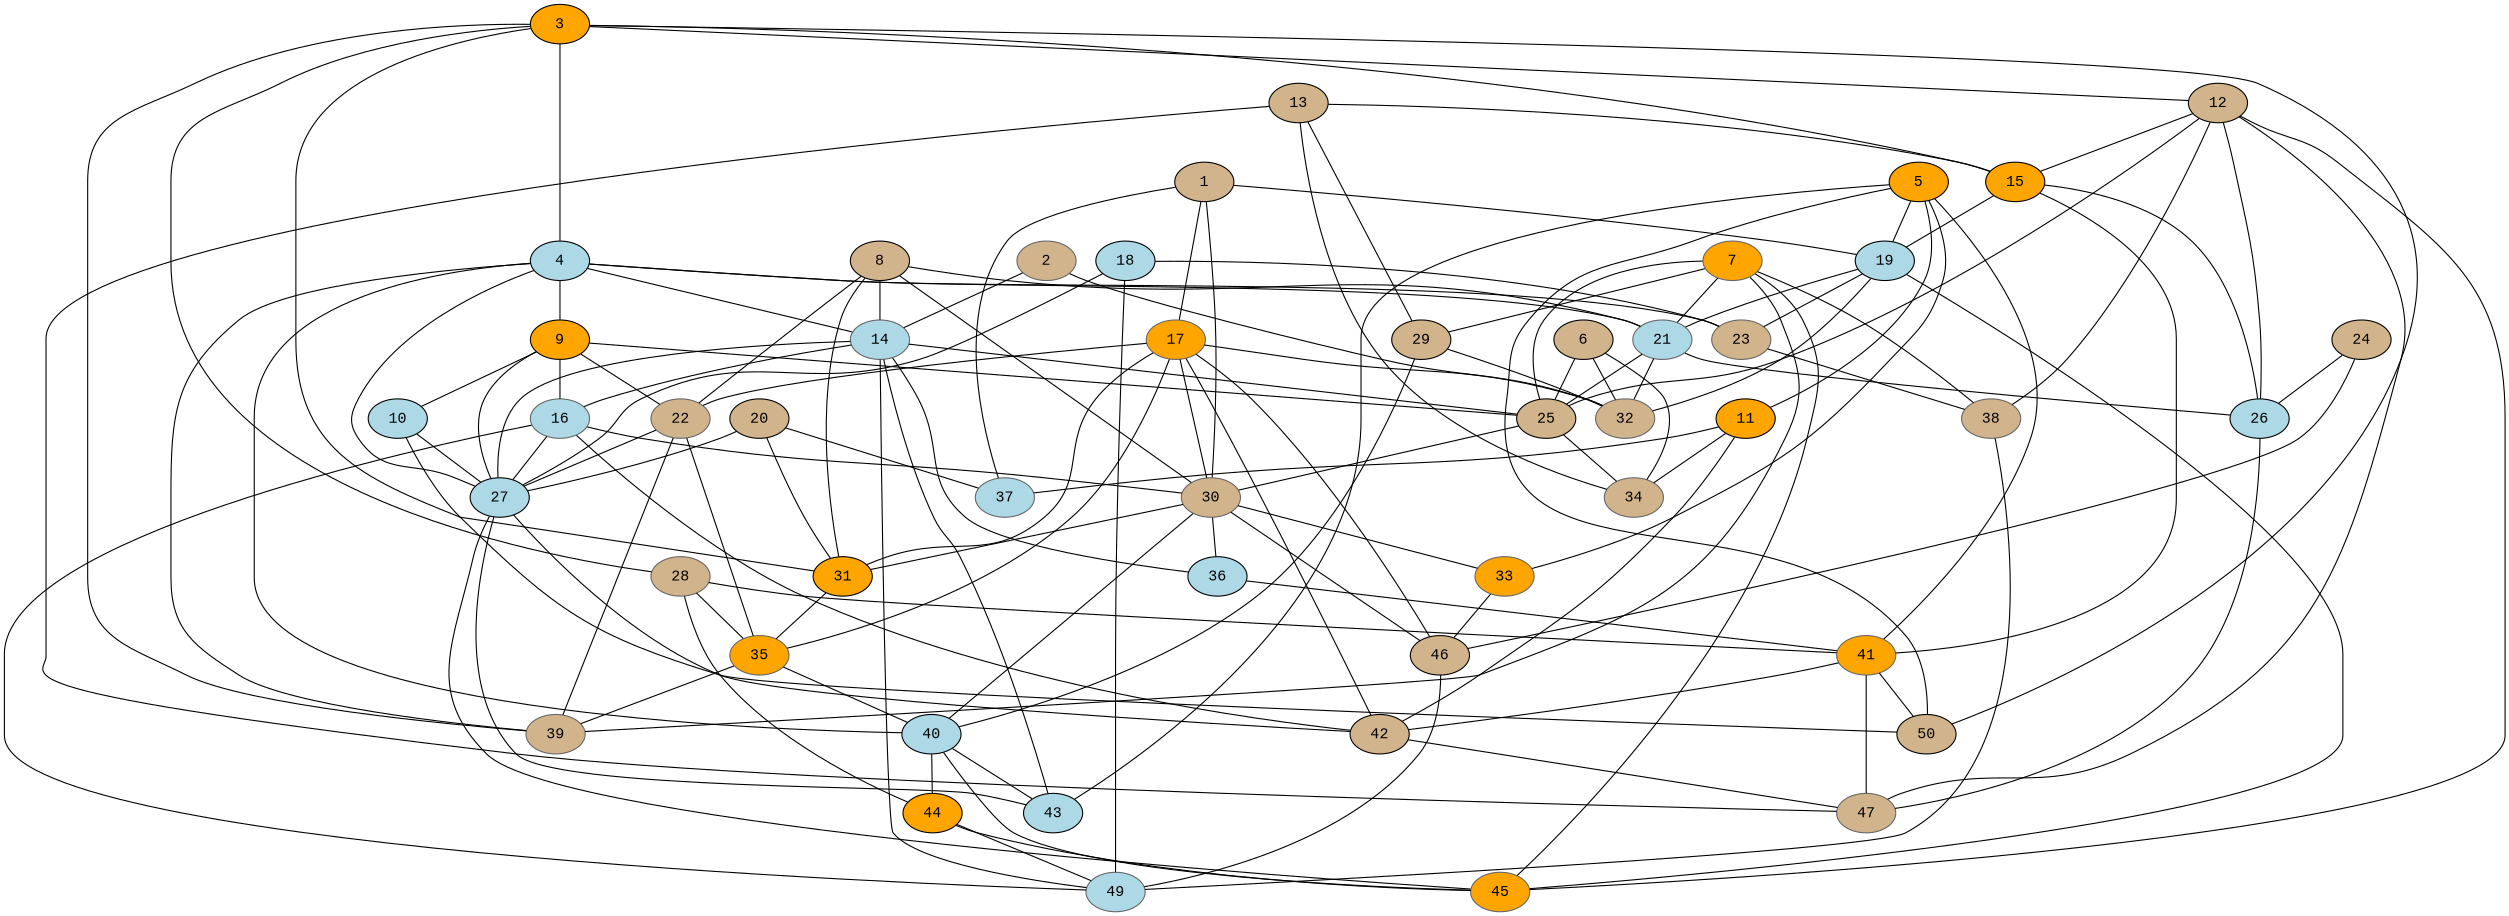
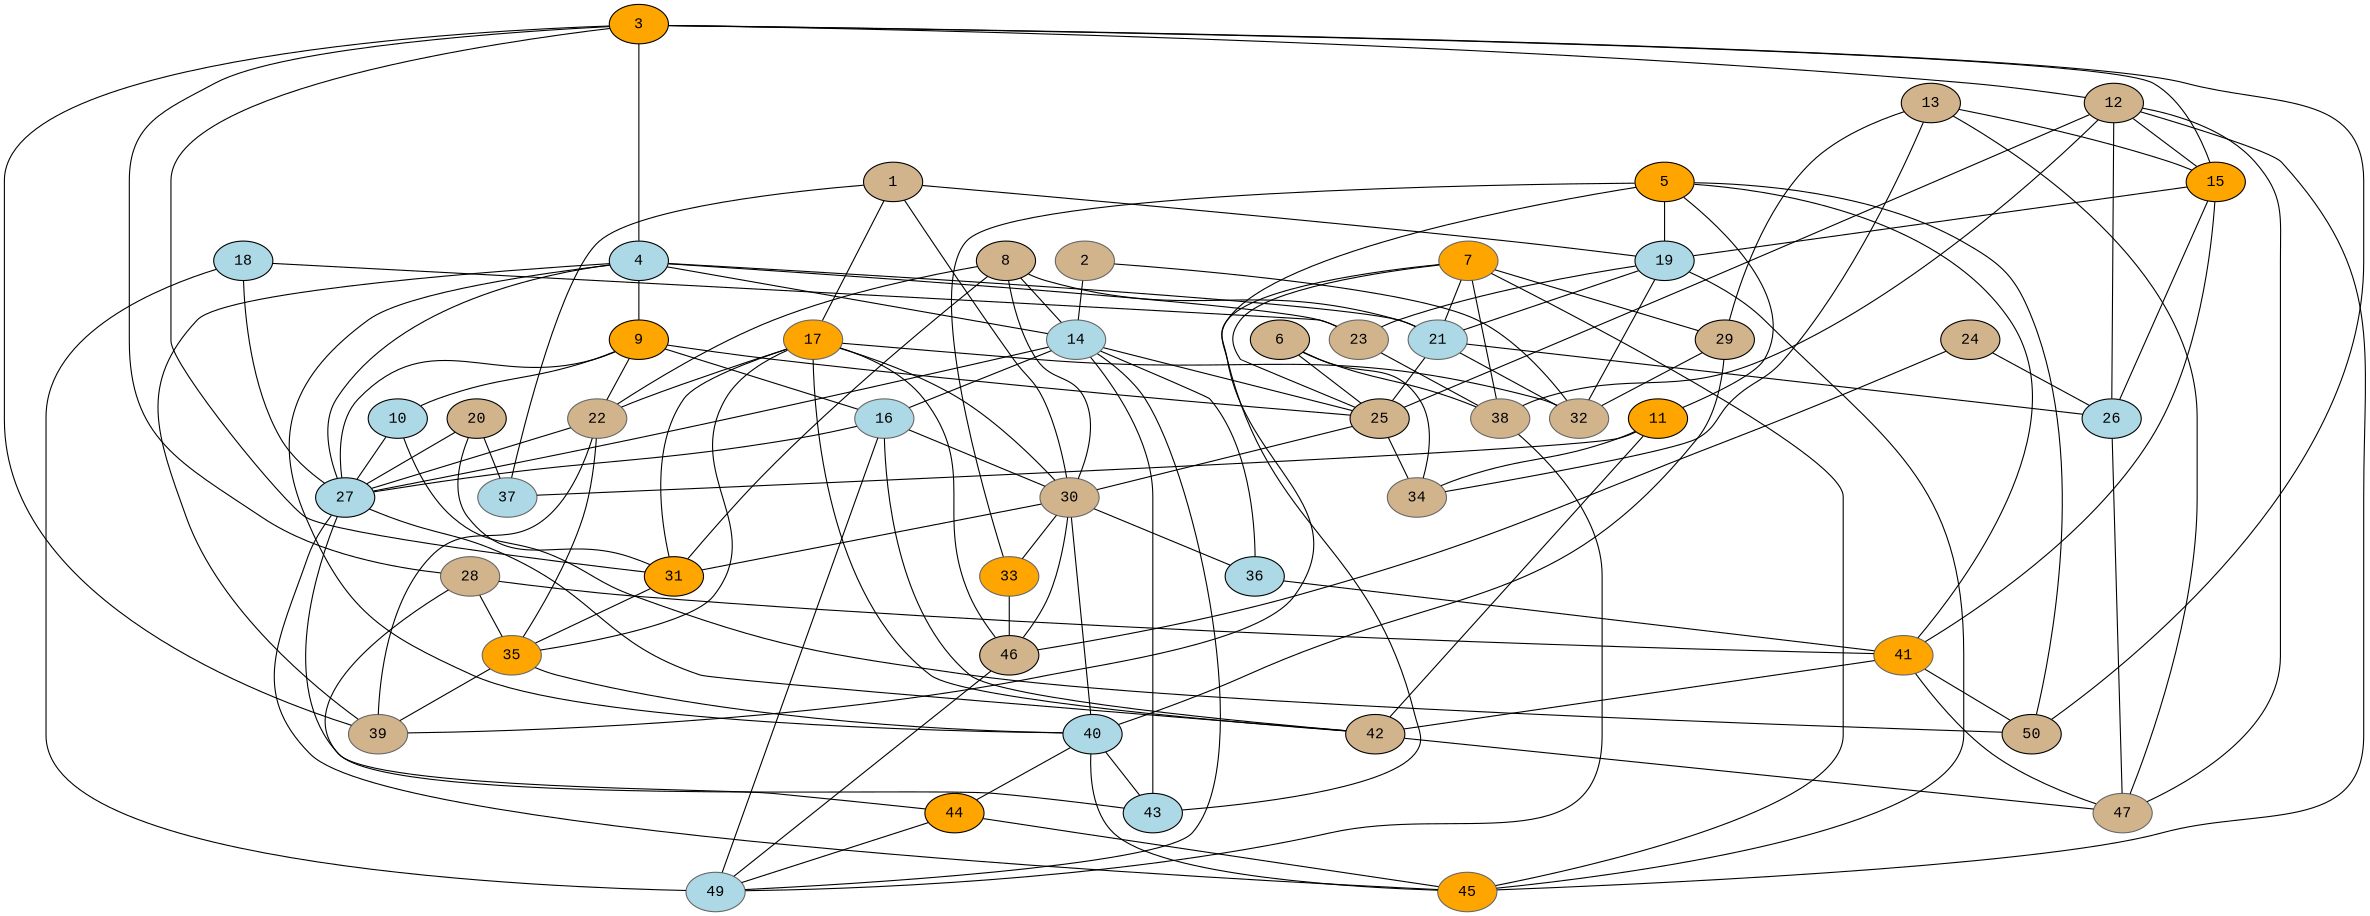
(1601, 373) -> (1420, 388)
